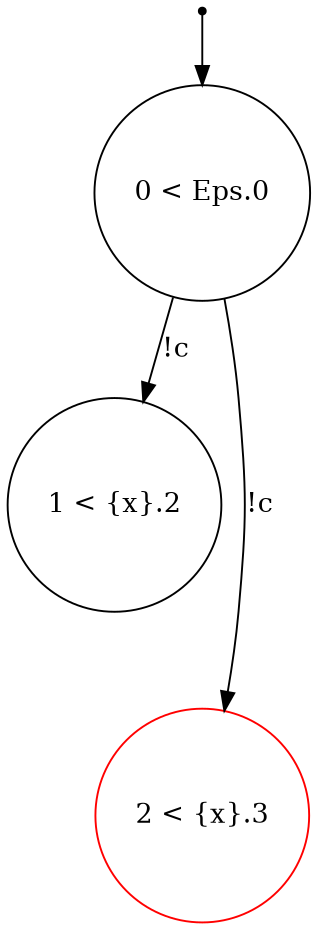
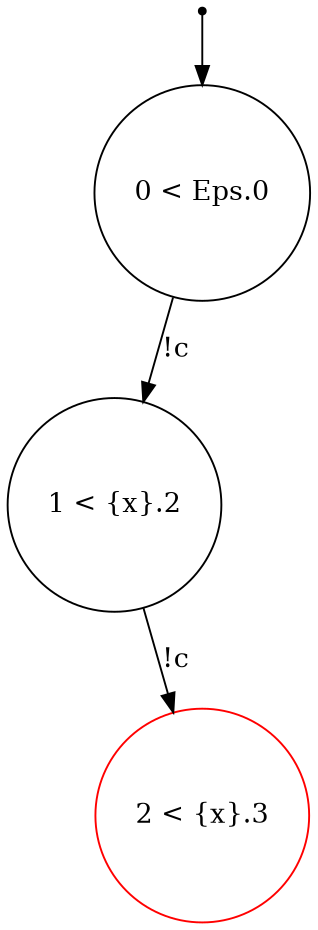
(245, 495) -> (156, 651)
